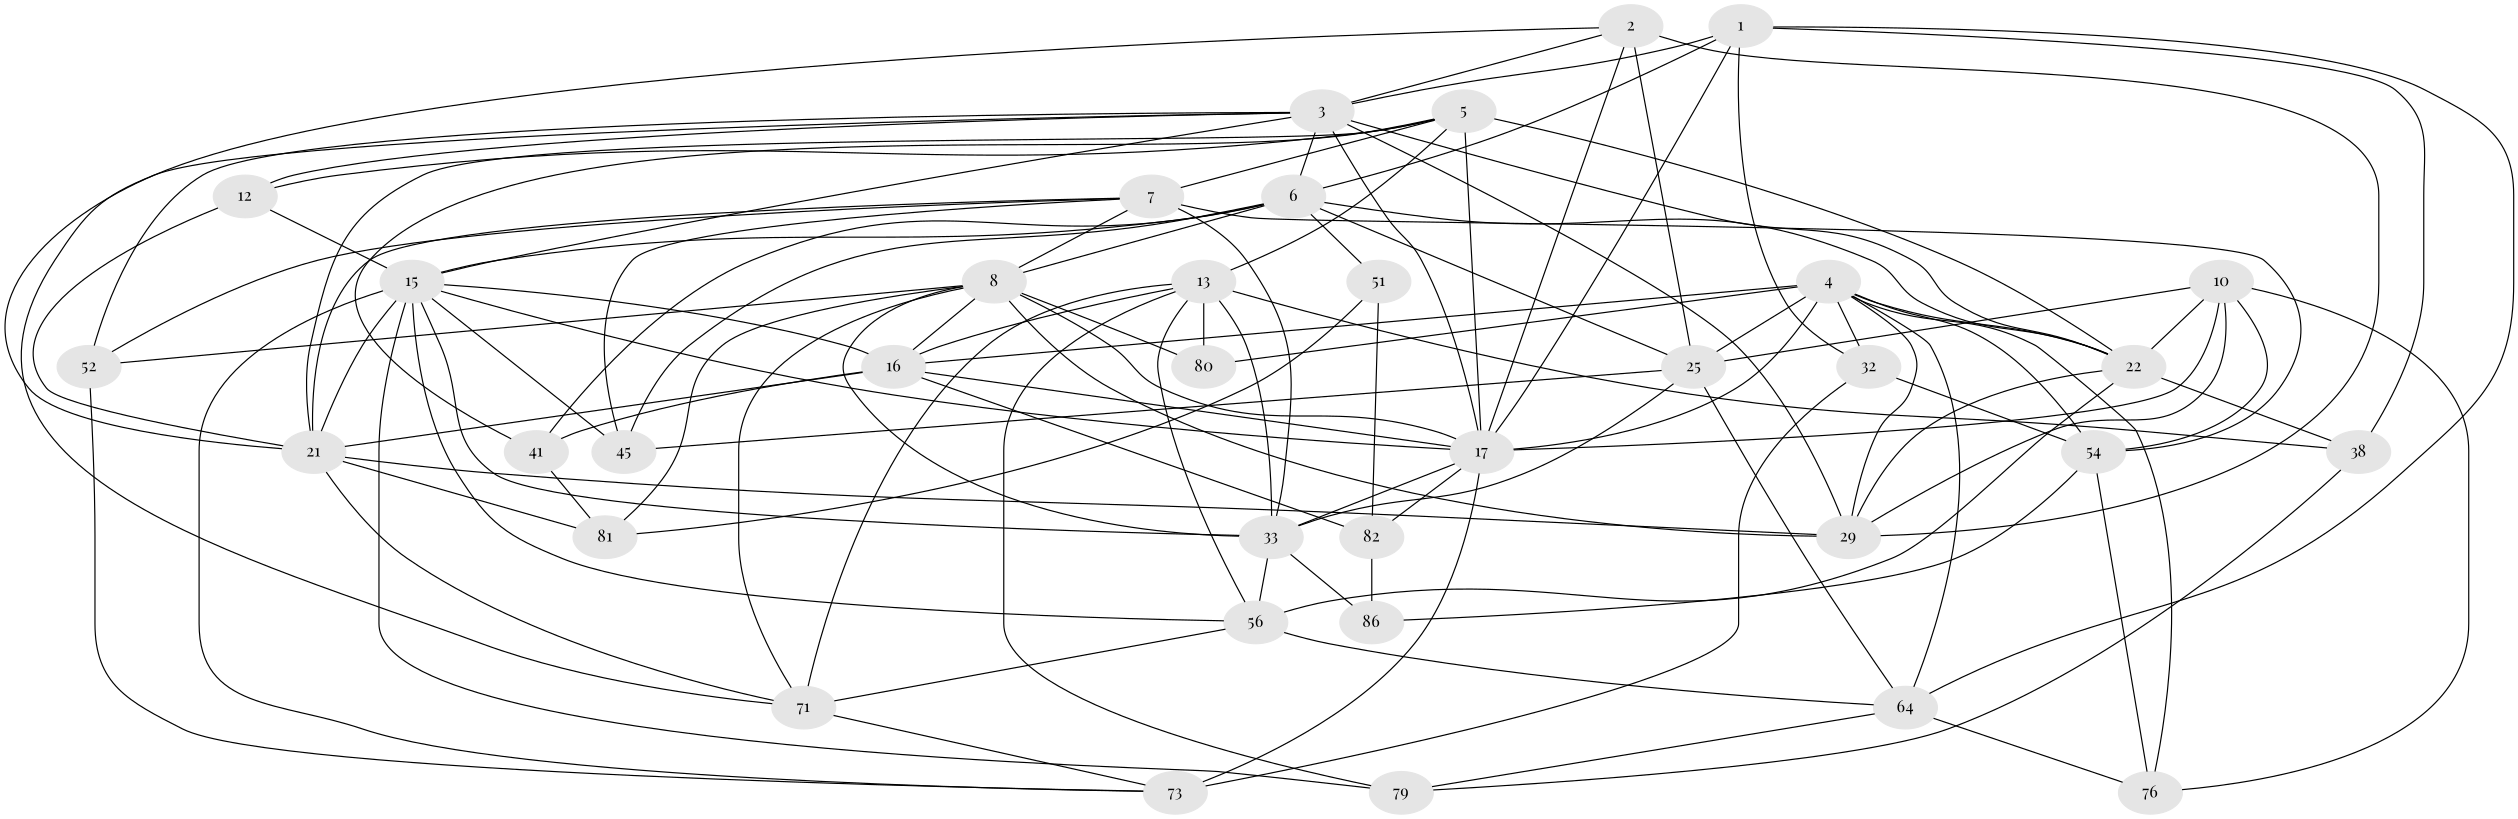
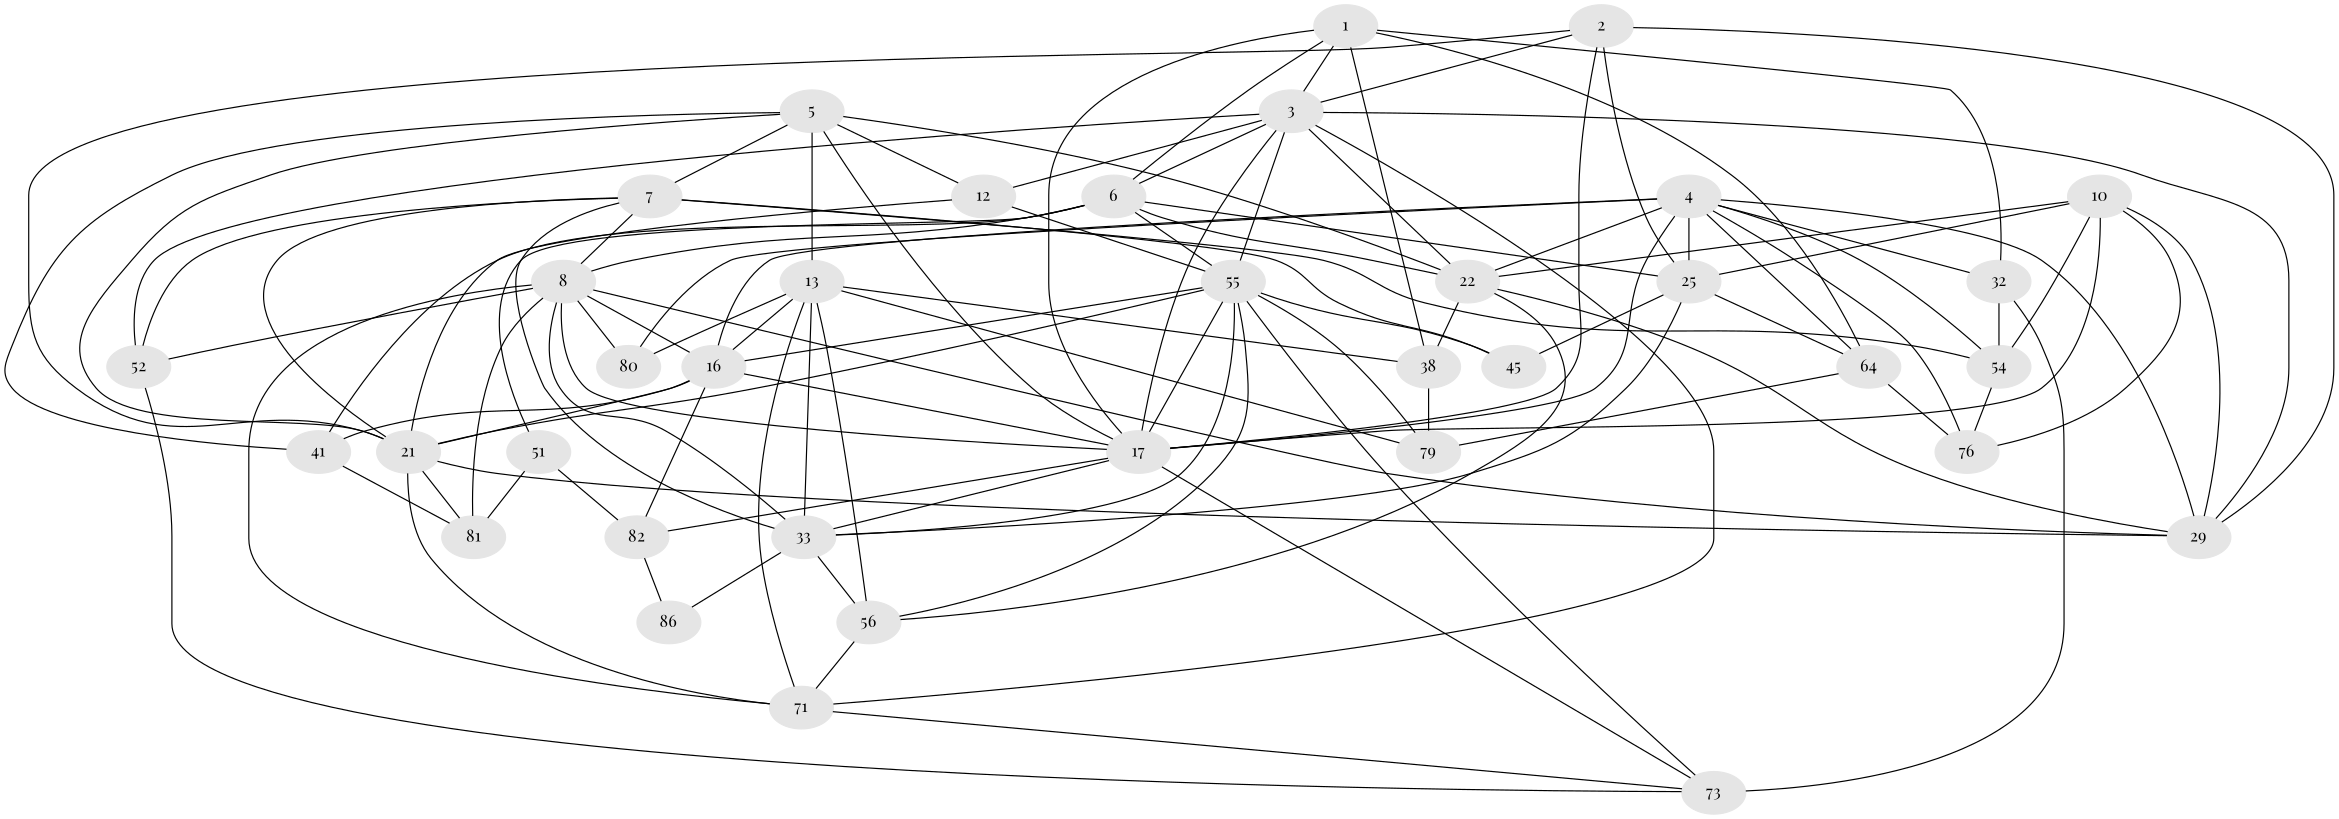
(913, 246) -> none
(412, 282) -> (1233, 282)
(1844, 584) -> none
(1577, 680) -> none
